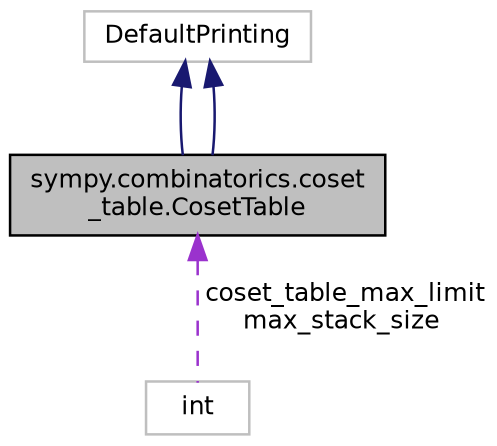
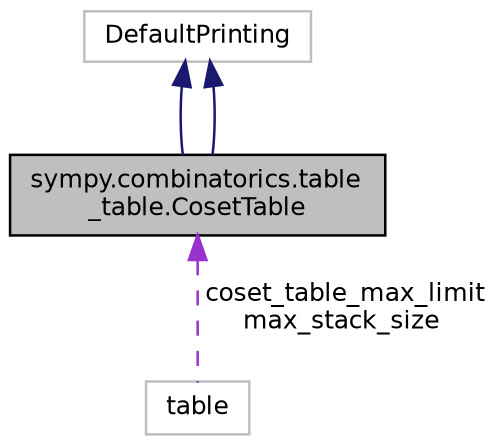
(198, 195) -> (198, 195)
(198, 408) -> (198, 408)
